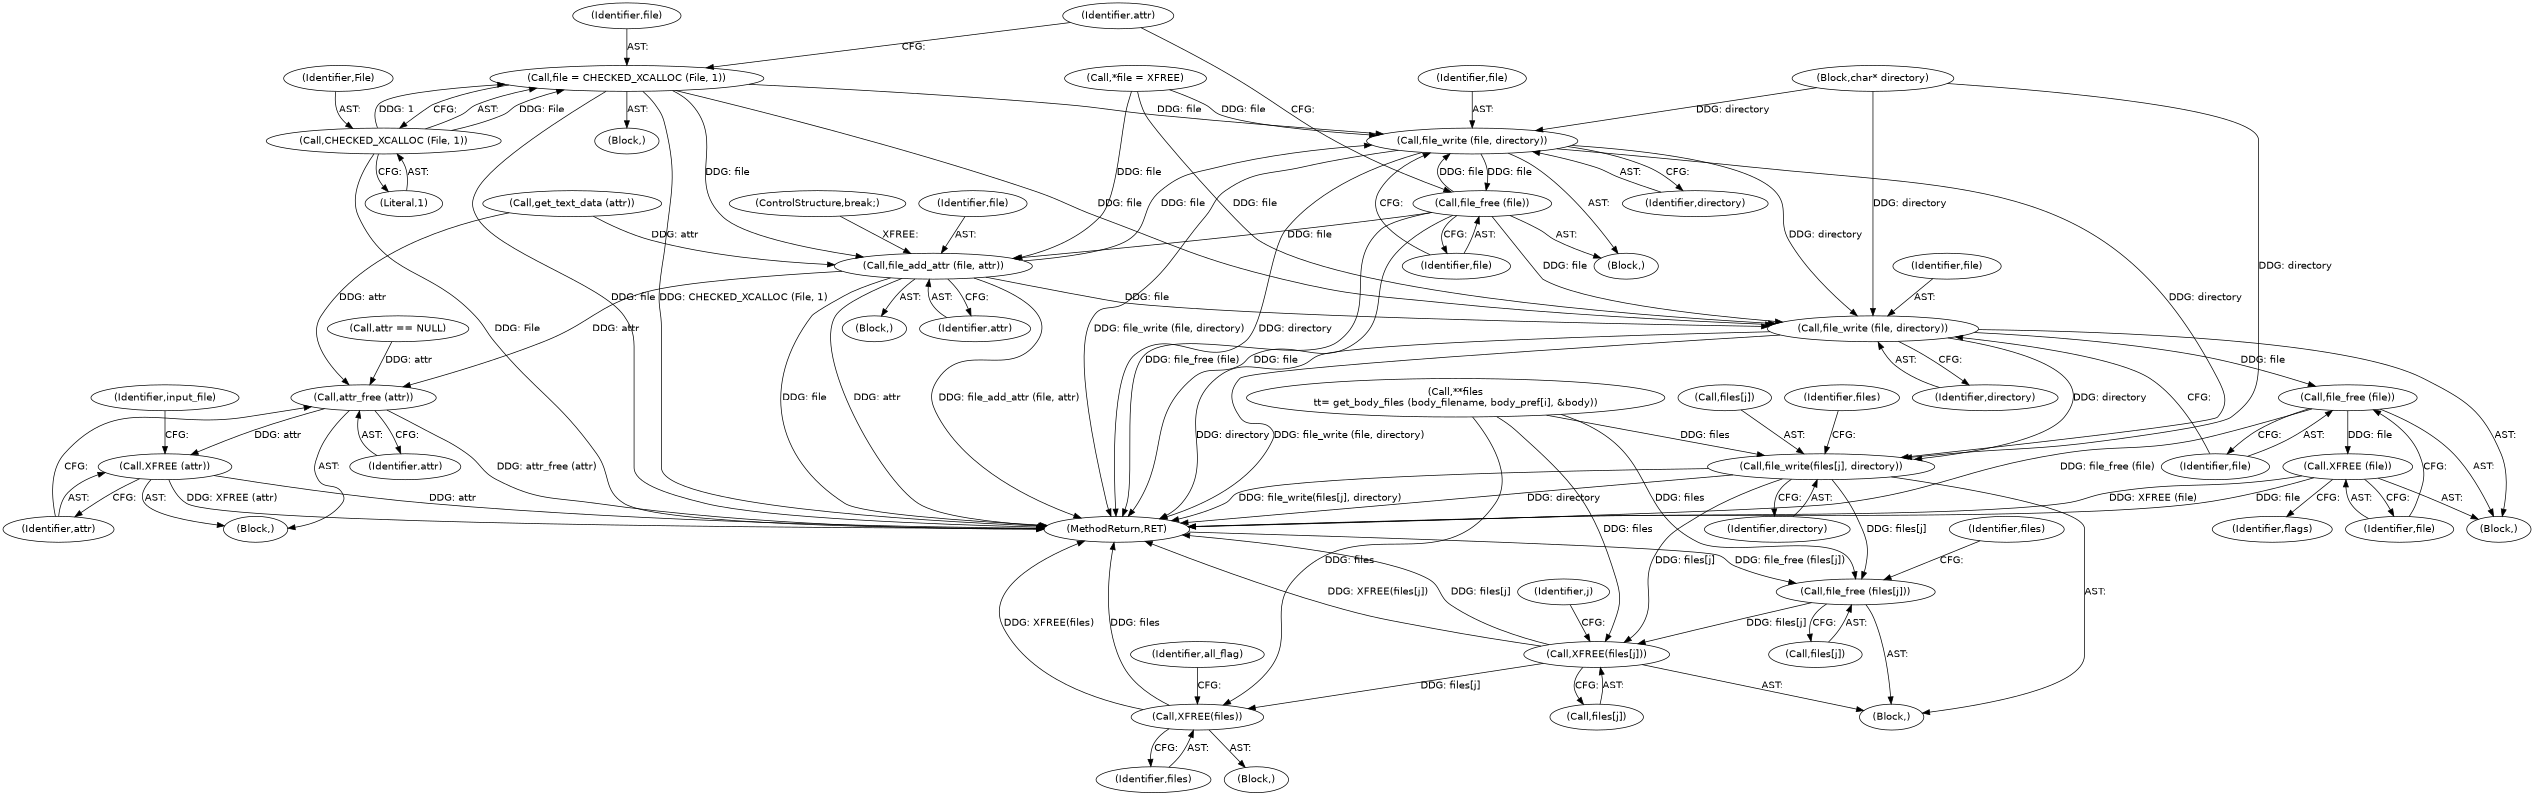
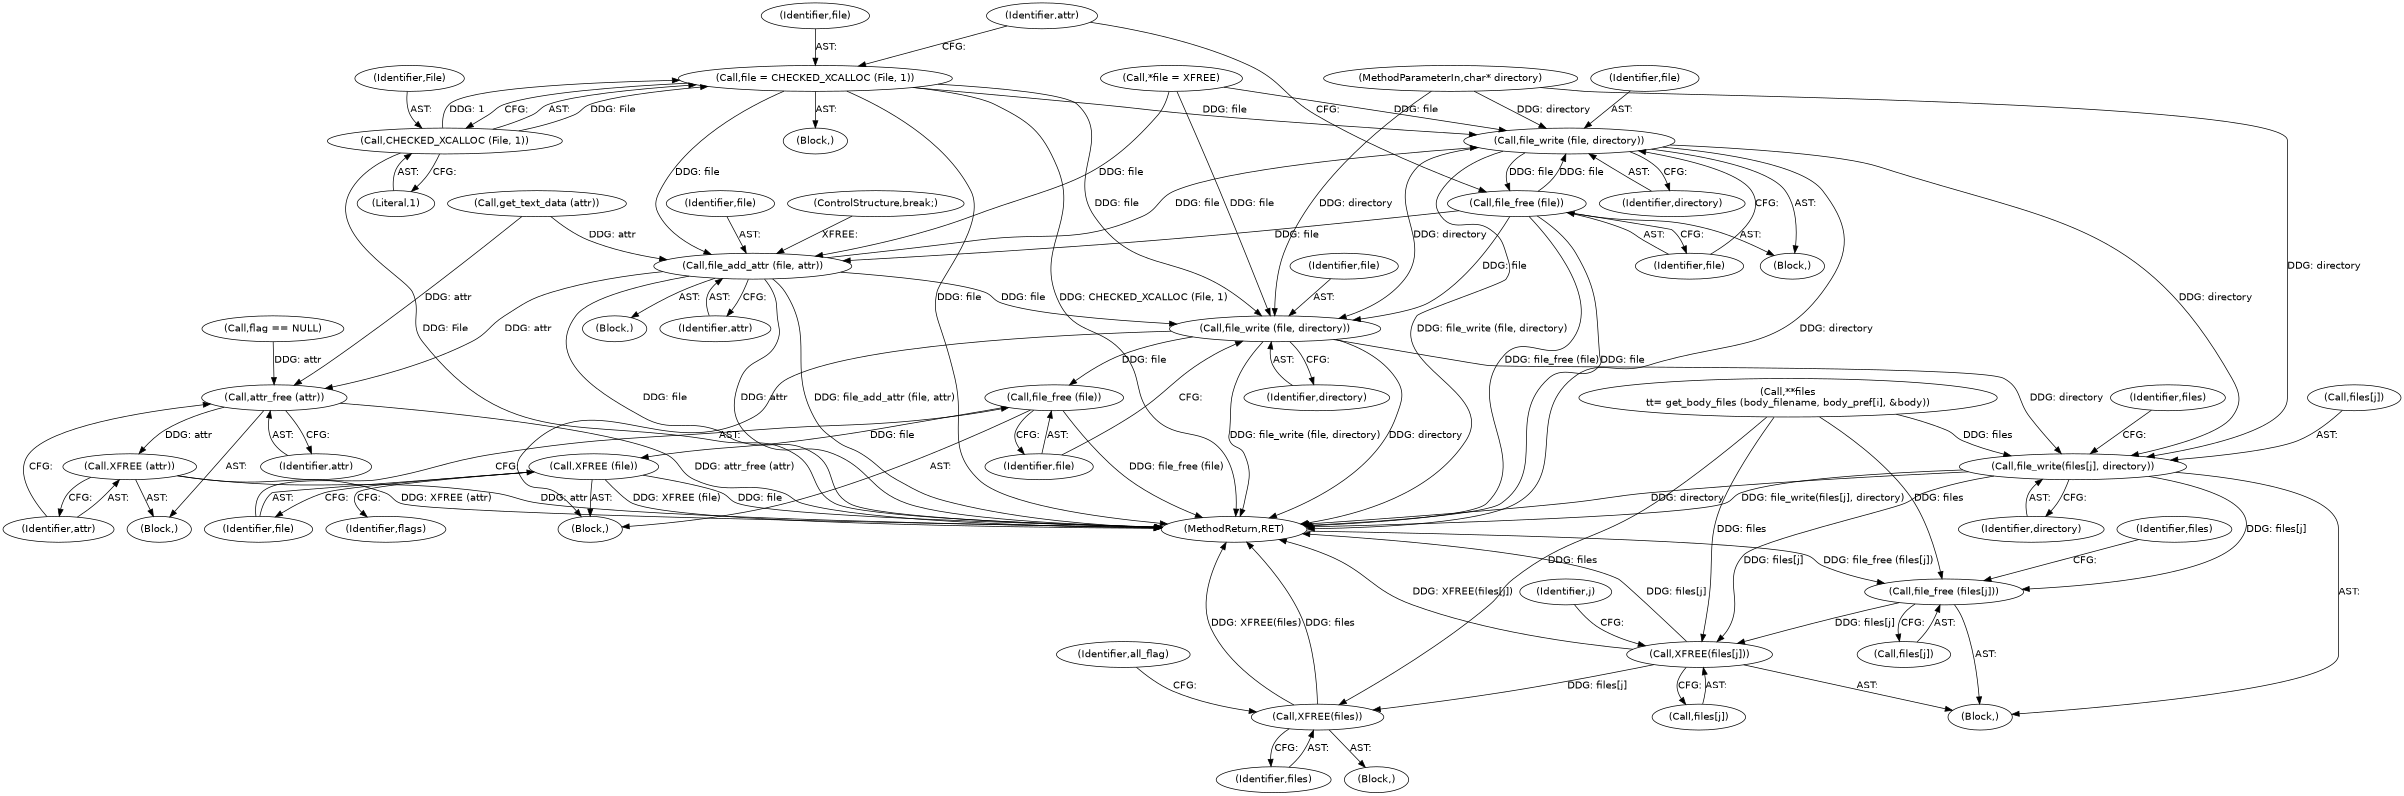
(1873, 78) -> (1451, 78)
(398, 329) -> (273, 329)
(165, 398) -> none
